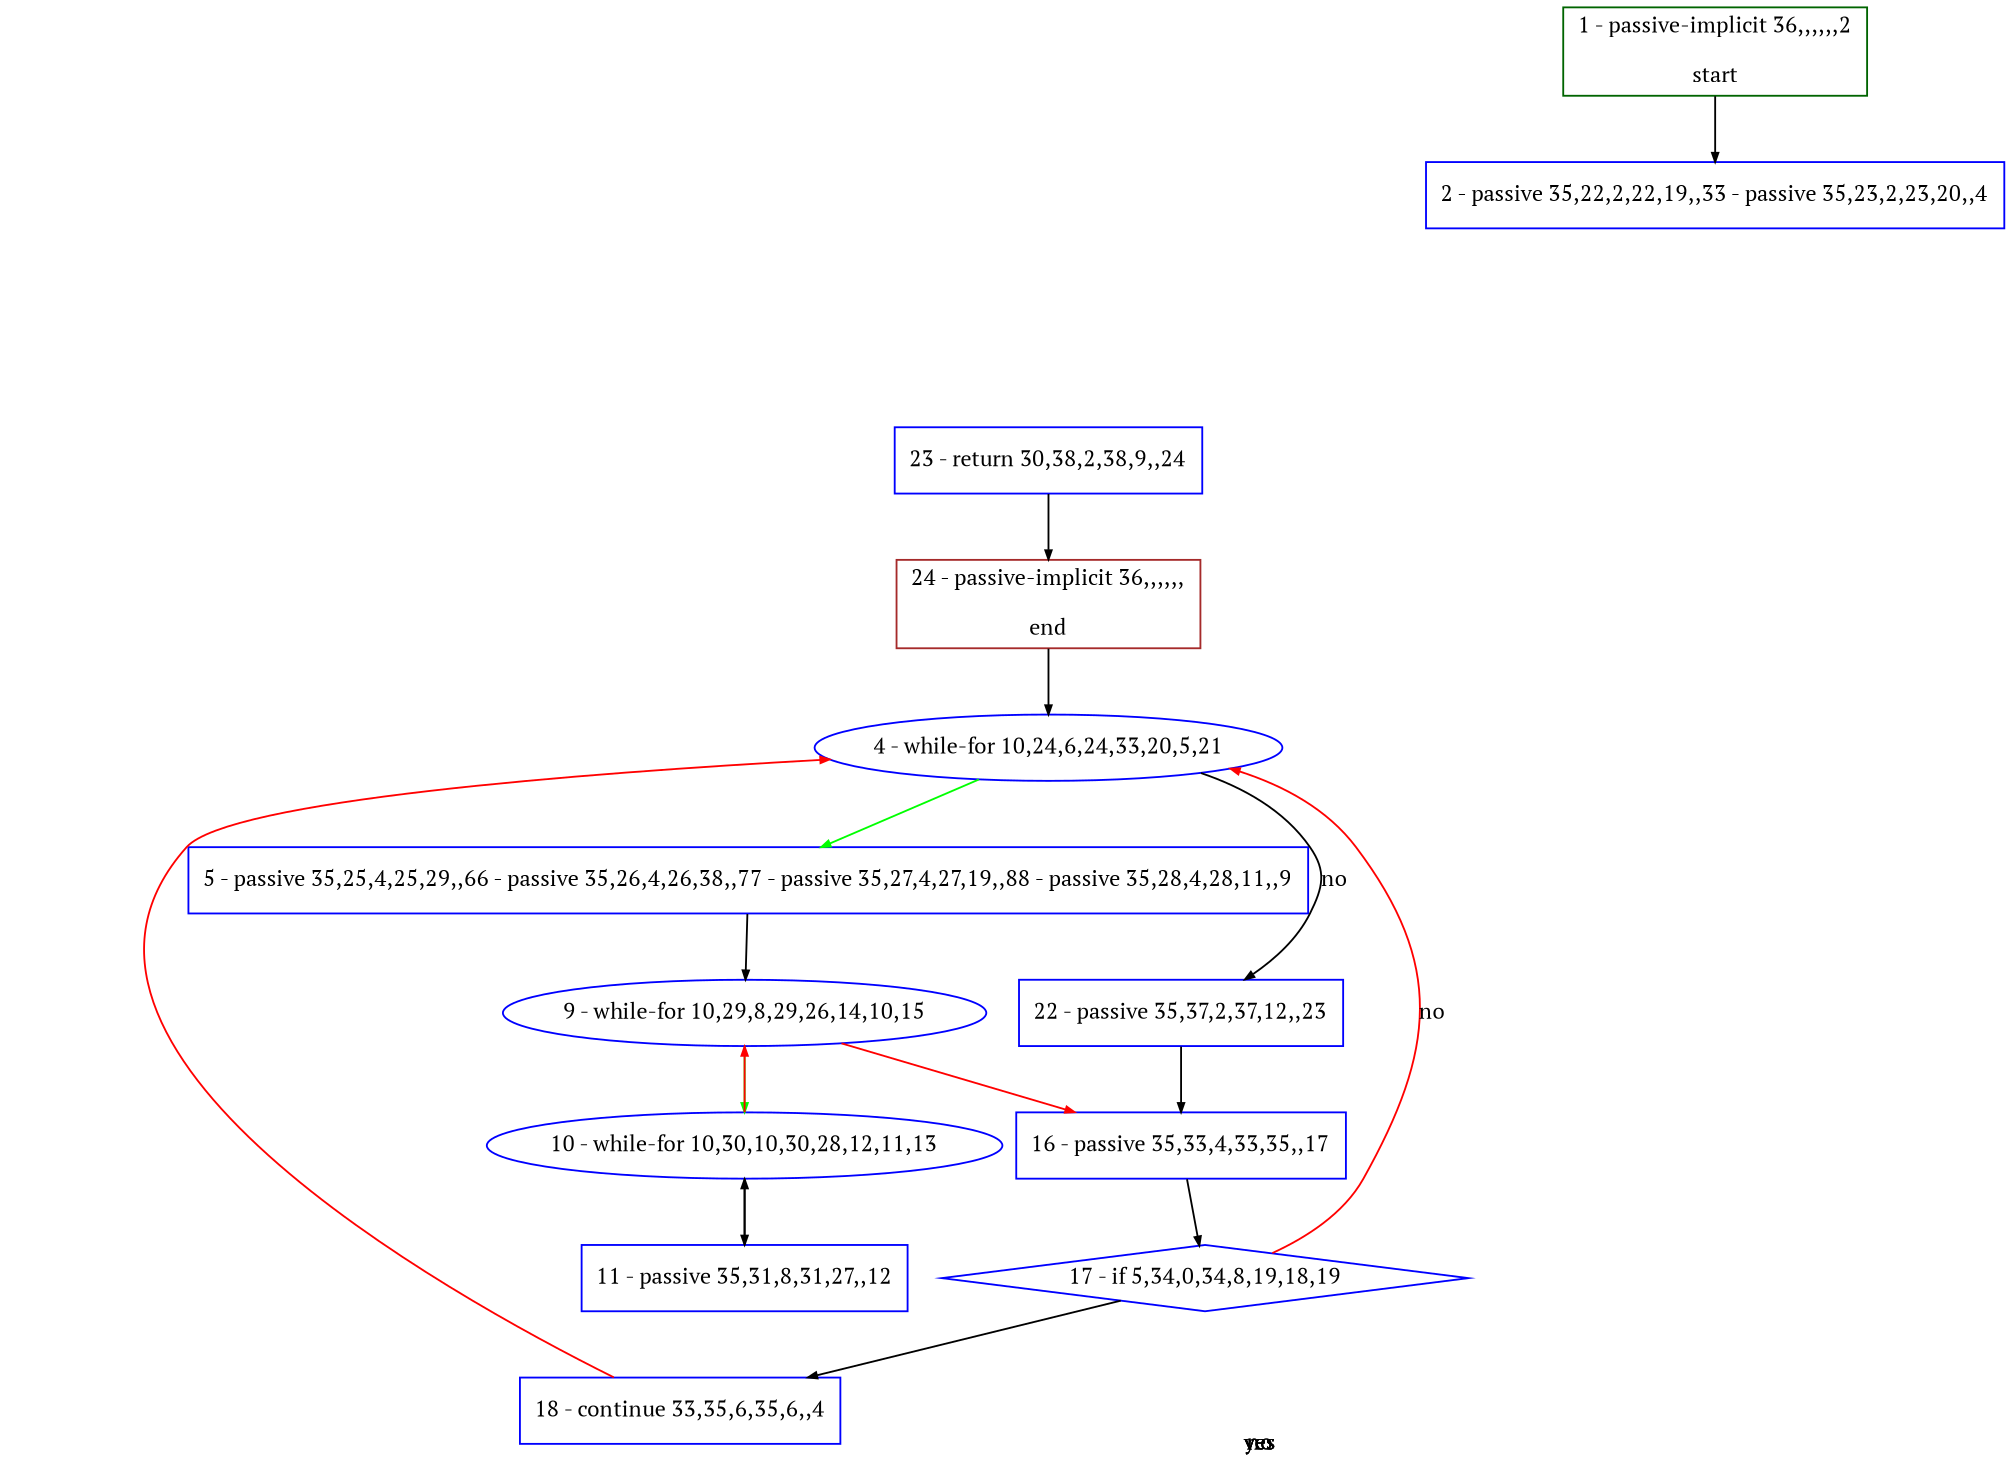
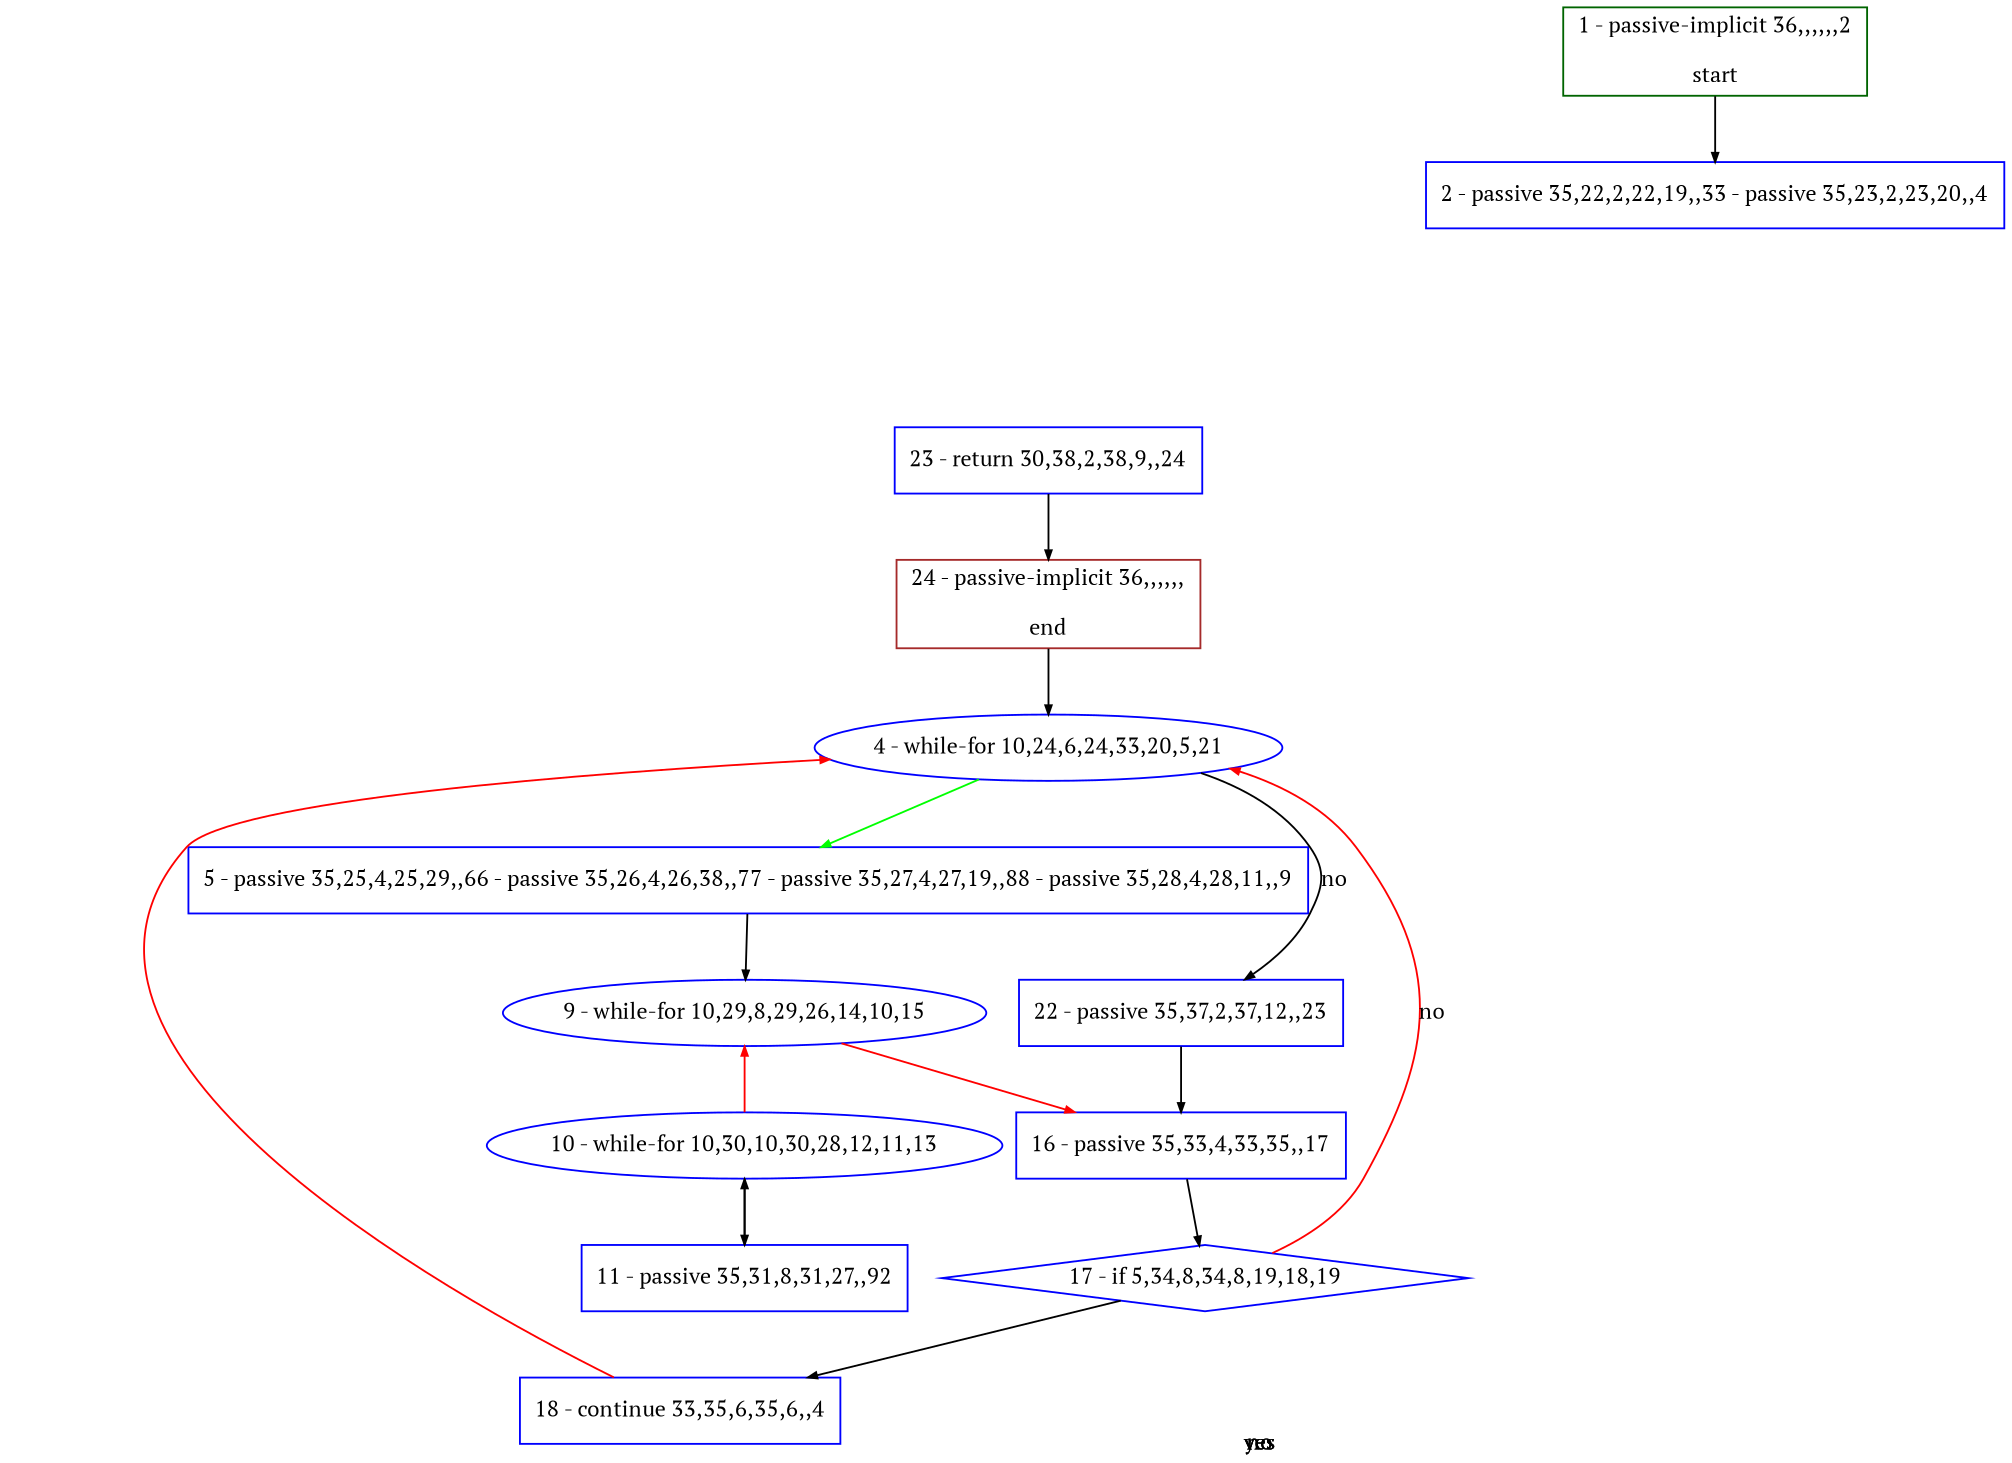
(745, 1075) -> none
(745, 1278) -> (745, 1278)
(1205, 1278) -> (1205, 1278)
